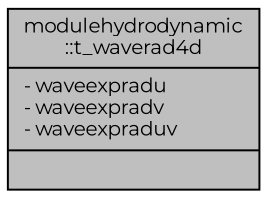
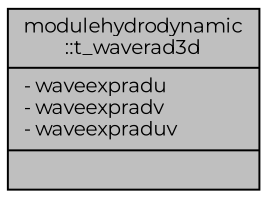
(134, 48) -> (134, 48)
